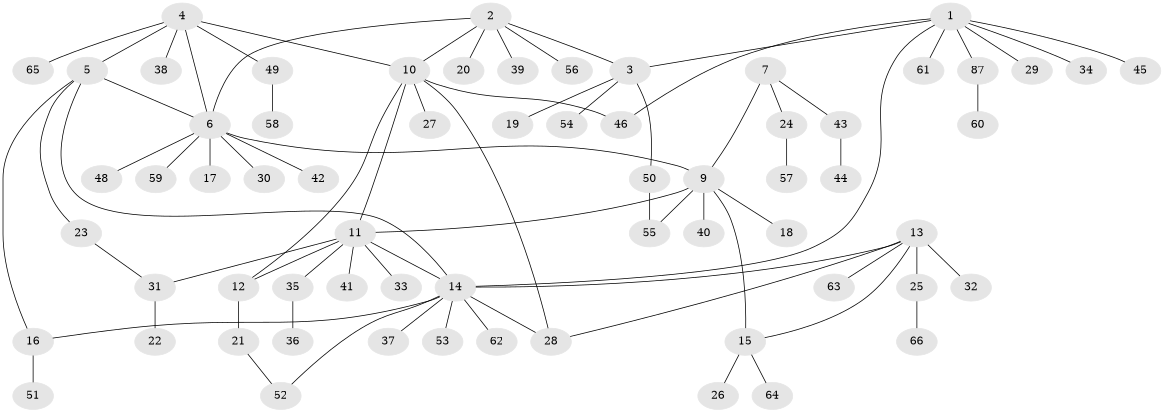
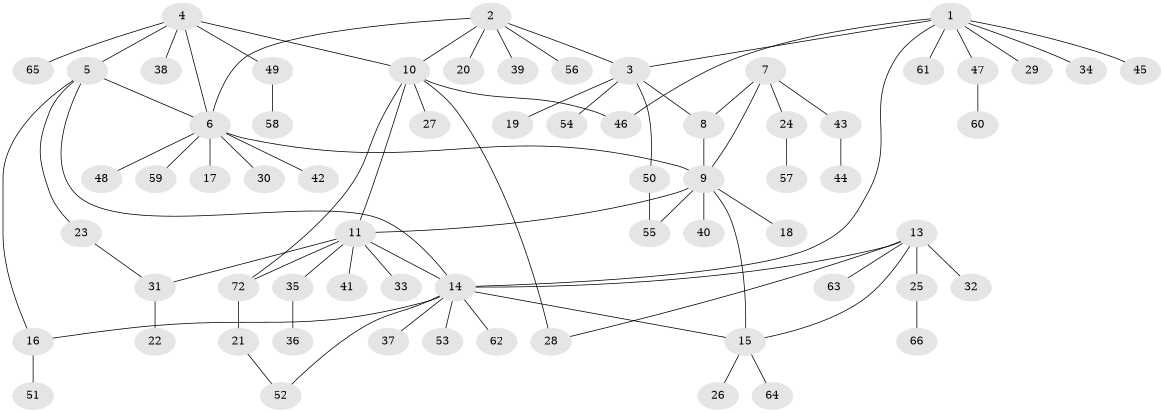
(978, 71) -> (978, 71)
none -> (704, 125)
(239, 288) -> (239, 288)
(503, 315) -> (600, 315)
